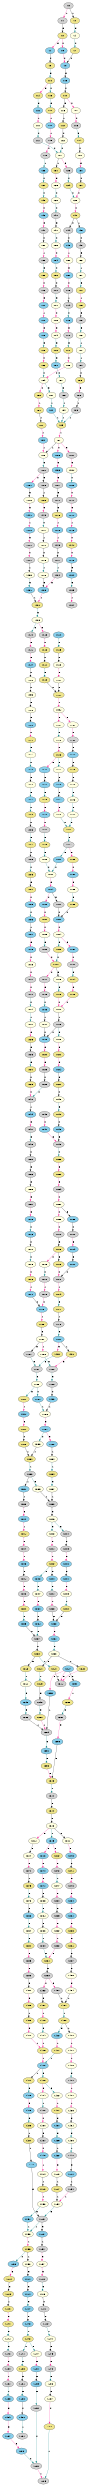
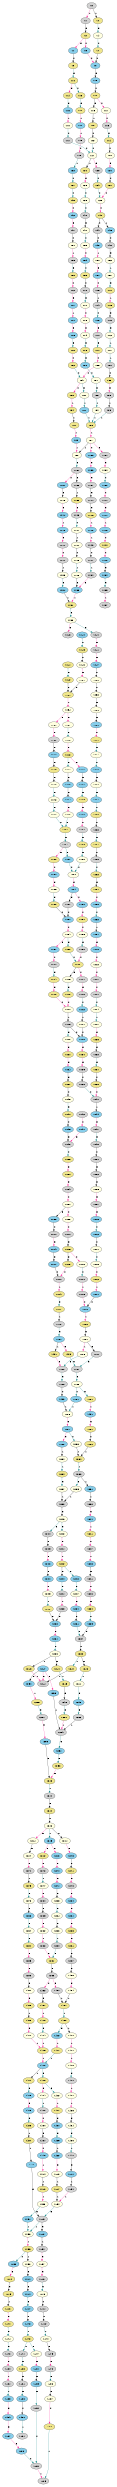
(45, 650) -> none
(66, 1609) -> (48, 1609)
